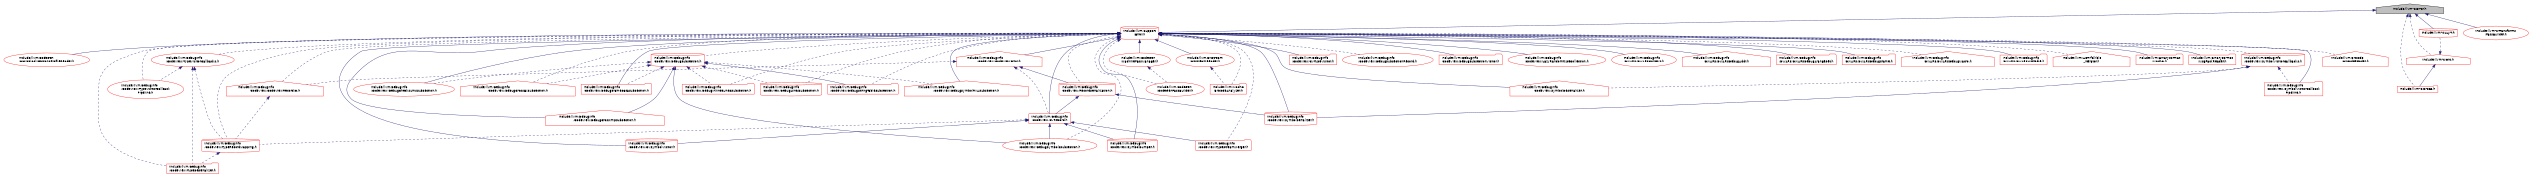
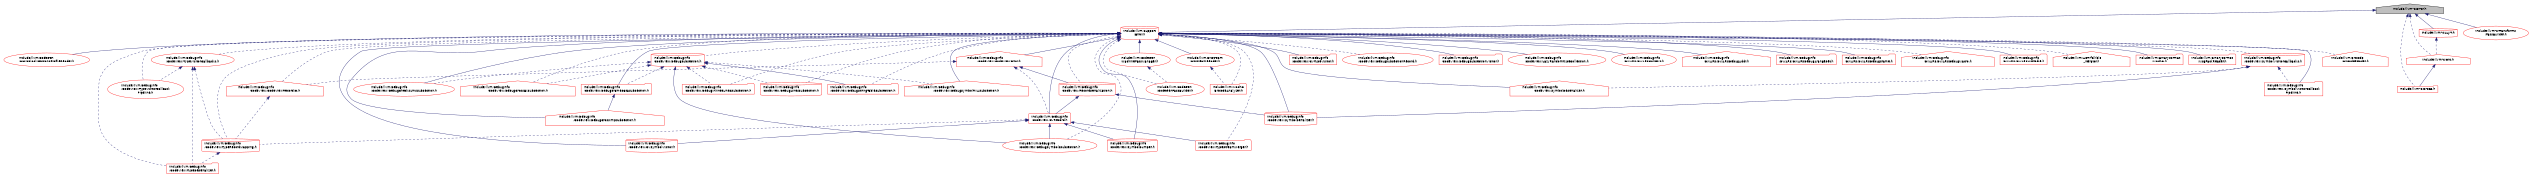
(2440, 44) -> (2436, 48)
(656, 97) -> (611, 104)
